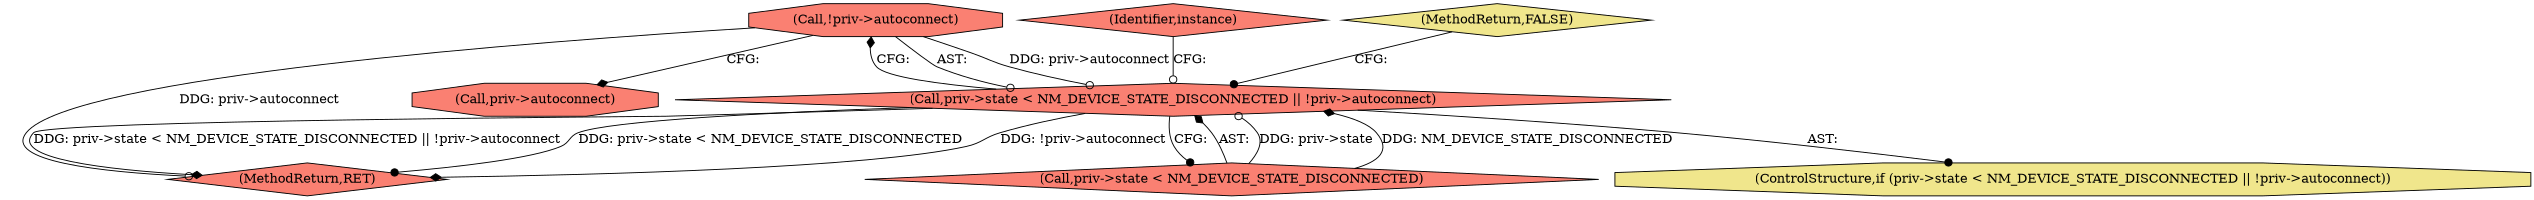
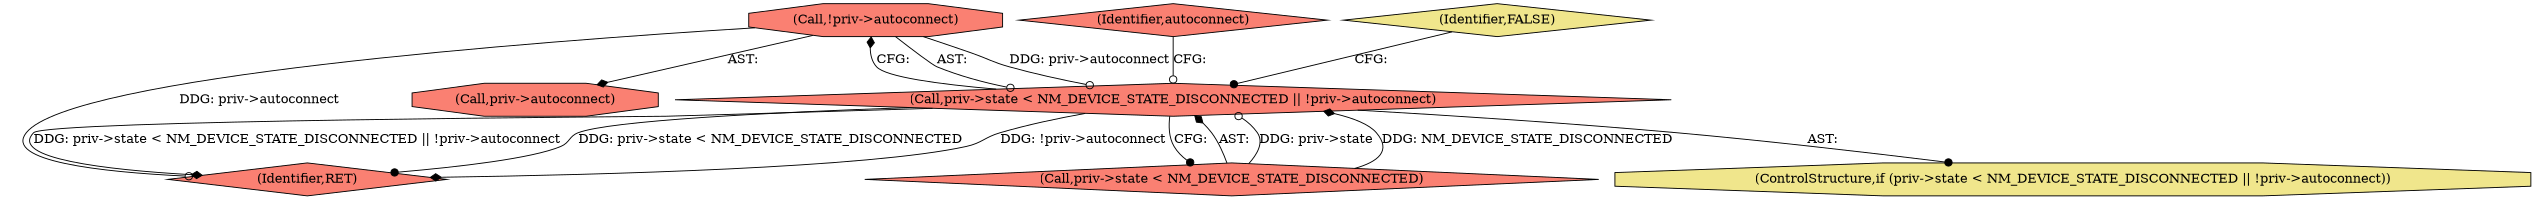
(1173, 20) -> (1173, 20)
(1497, 20) -> (1497, 20)
(745, 60) -> (745, 60)
(307, 179) -> (307, 179)
